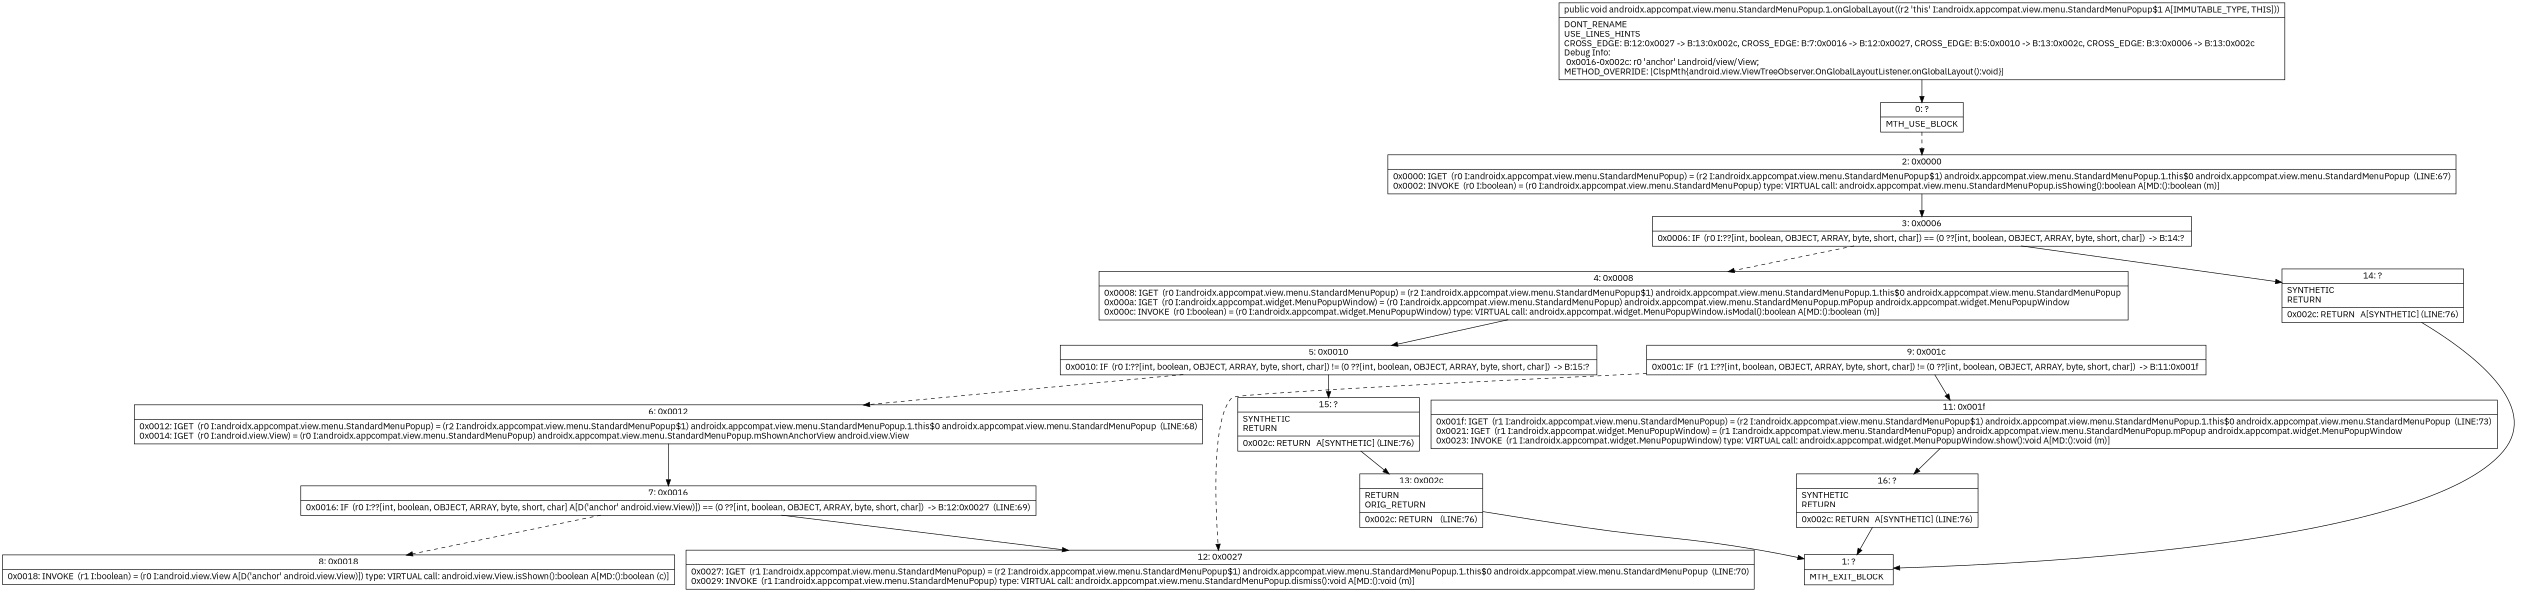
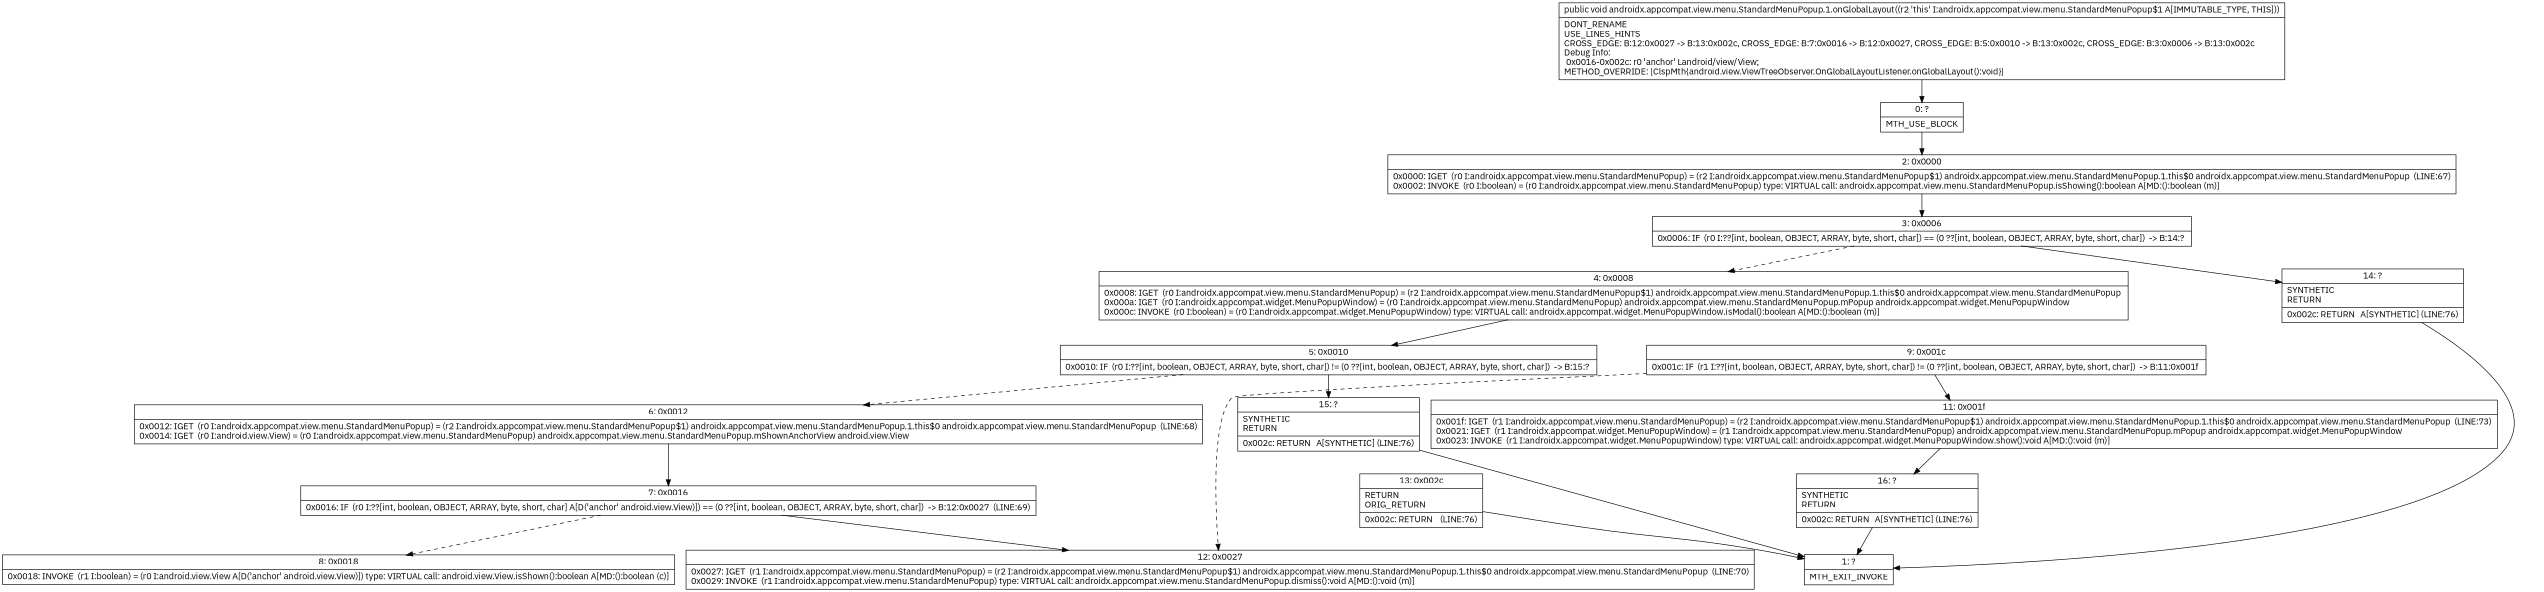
(1922, 140) -> (1922, 140)
(1372, 460) -> (1609, 503)
(1847, 577) -> (1849, 577)
